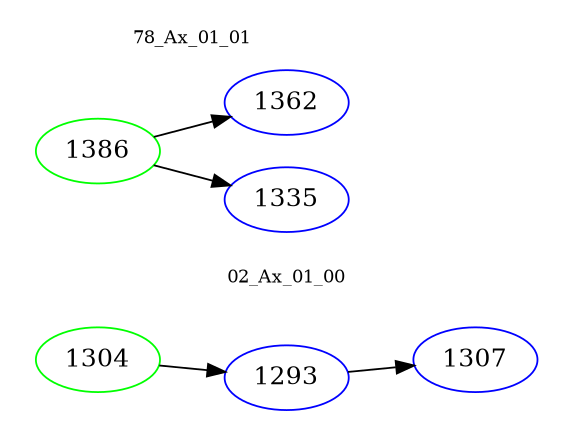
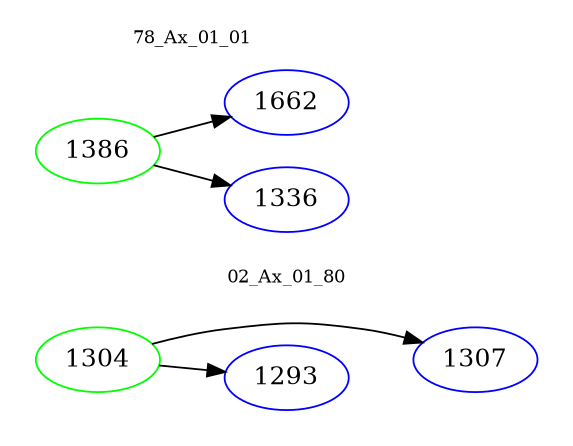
(287, 103) -> (287, 103)
(287, 200) -> (287, 200)
(287, 278) -> (287, 278)
(372, 370) -> (278, 324)
